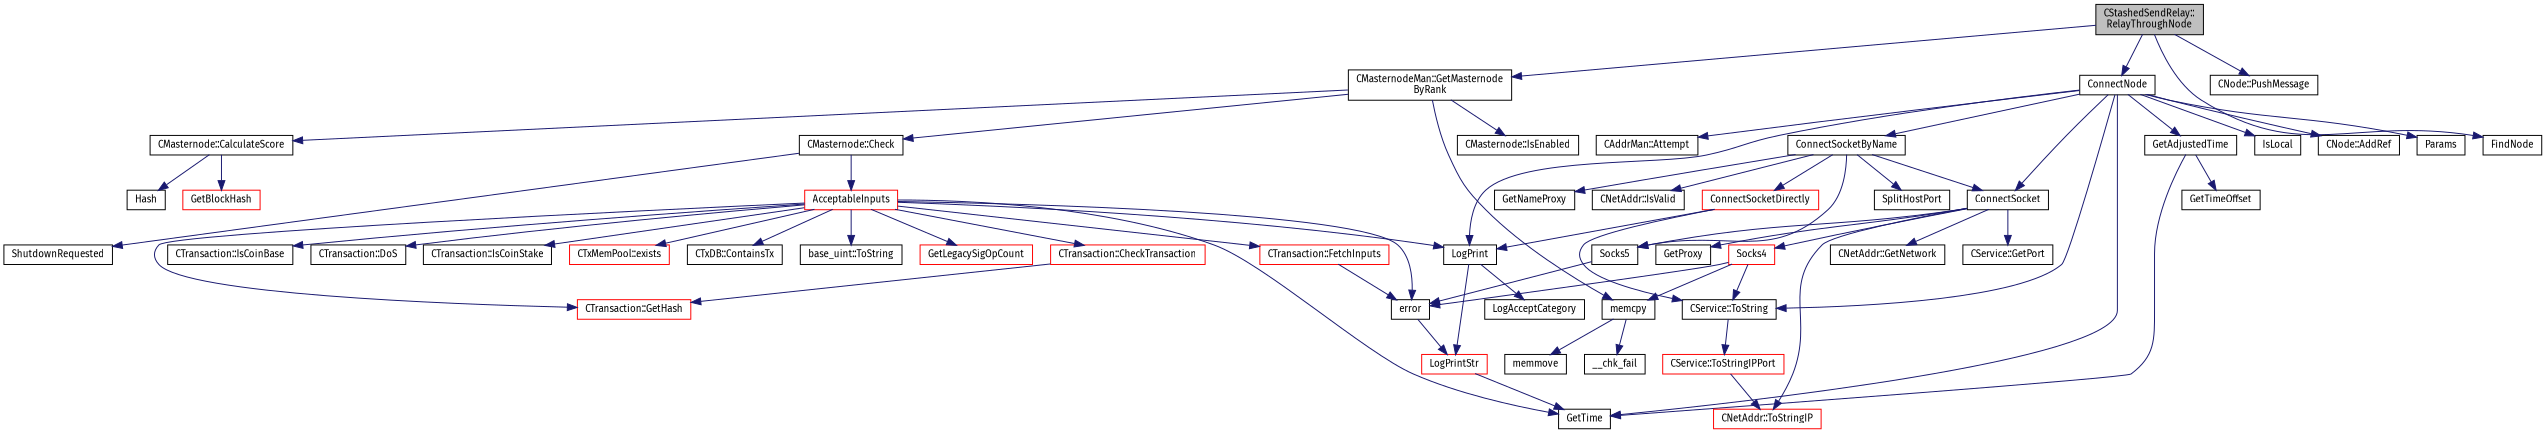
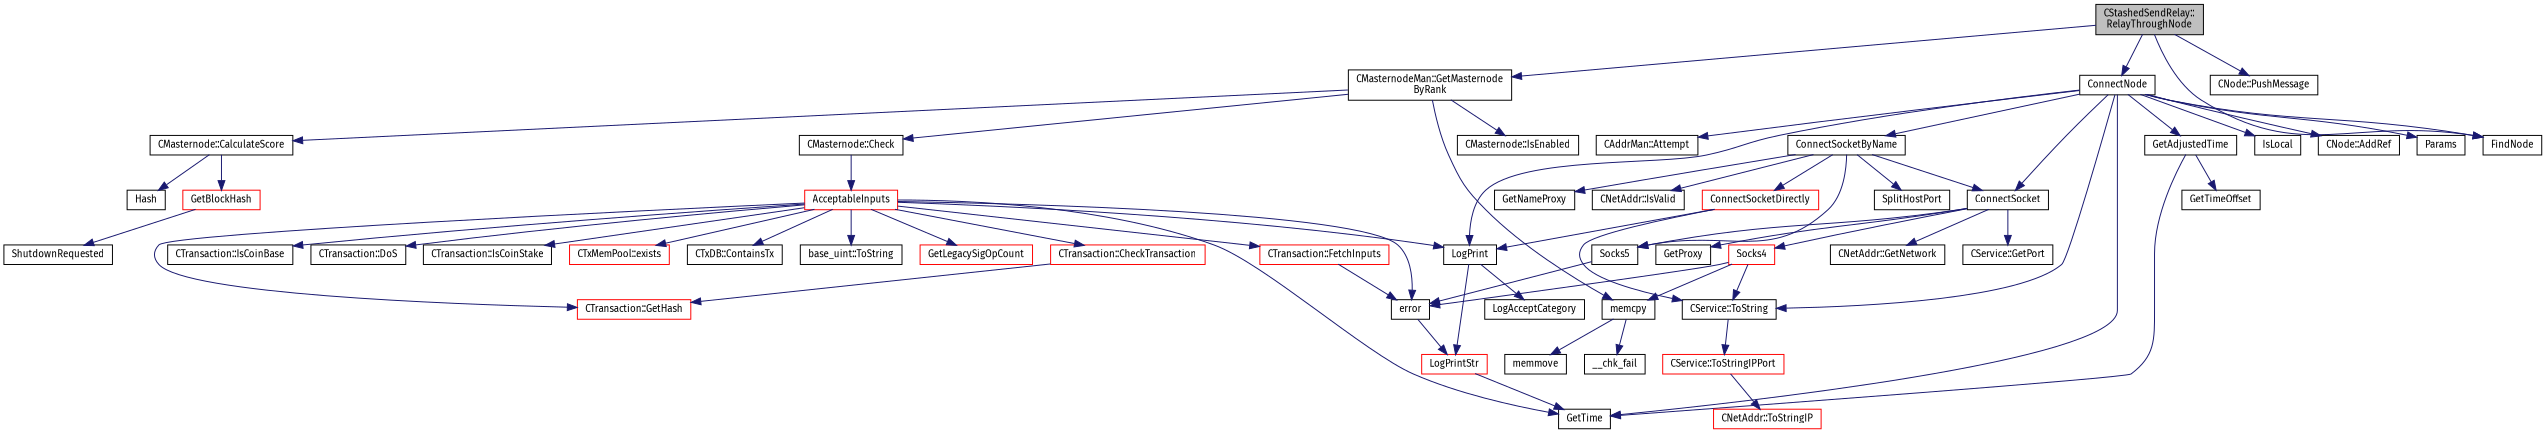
none -> (2374, 123)
(461, 199) -> (145, 226)
(1817, 252) -> none
